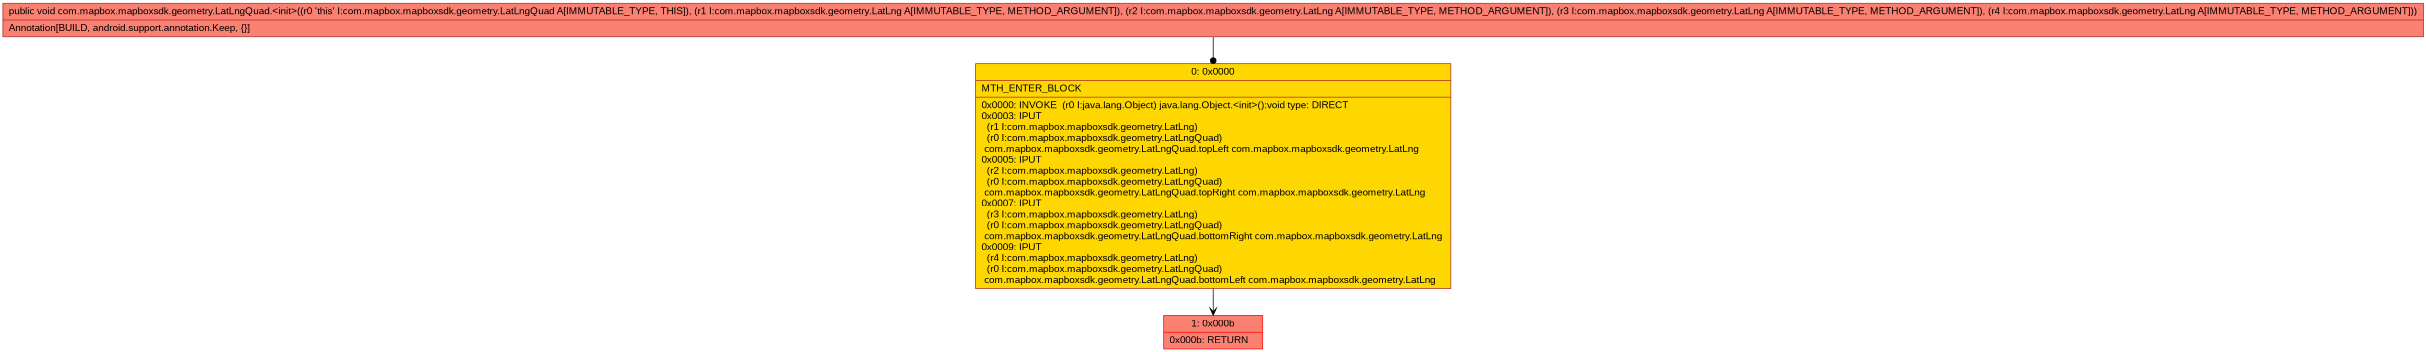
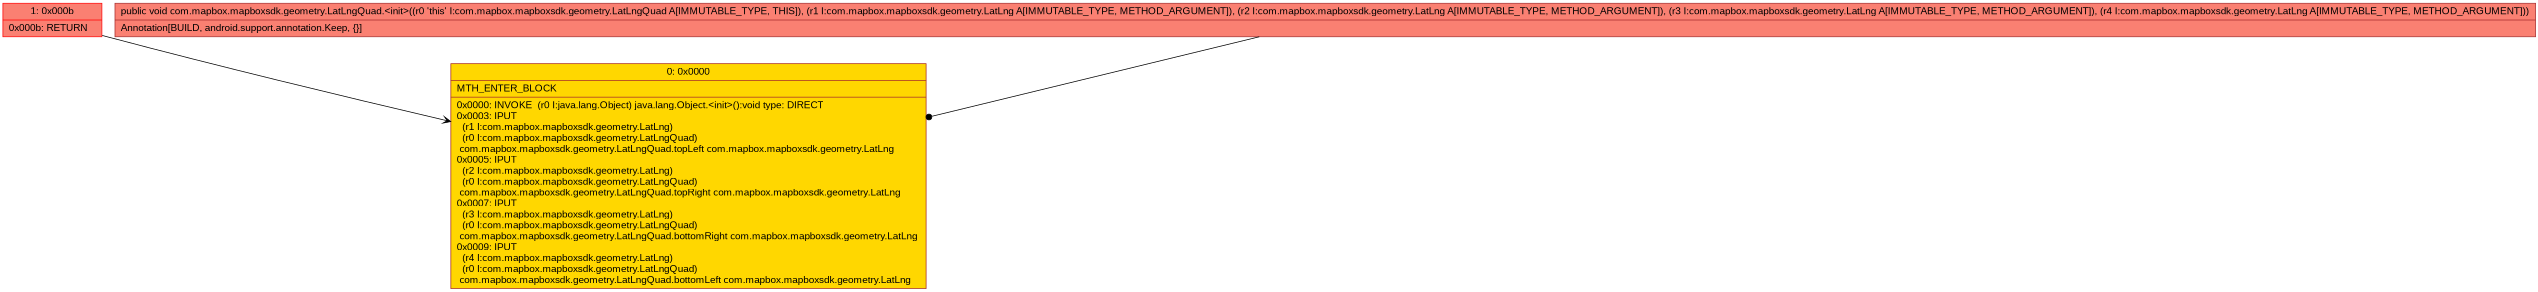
(1213, 298) -> (273, 79)
